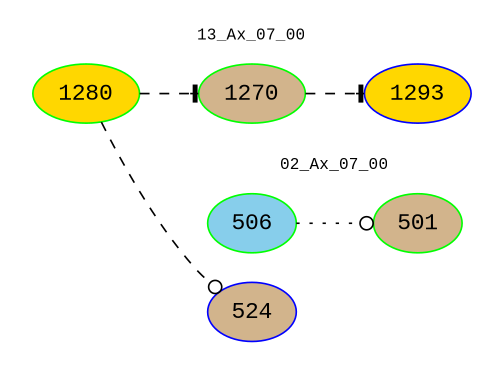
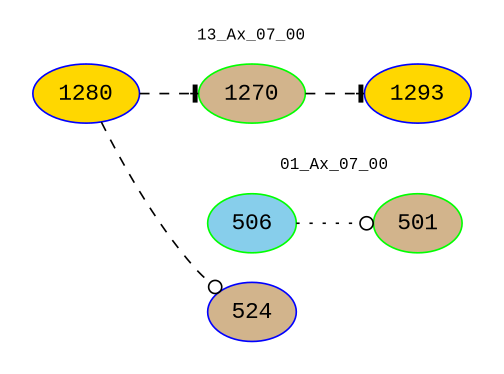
(86, 94) -> (86, 94)
(335, 165) -> (335, 165)
